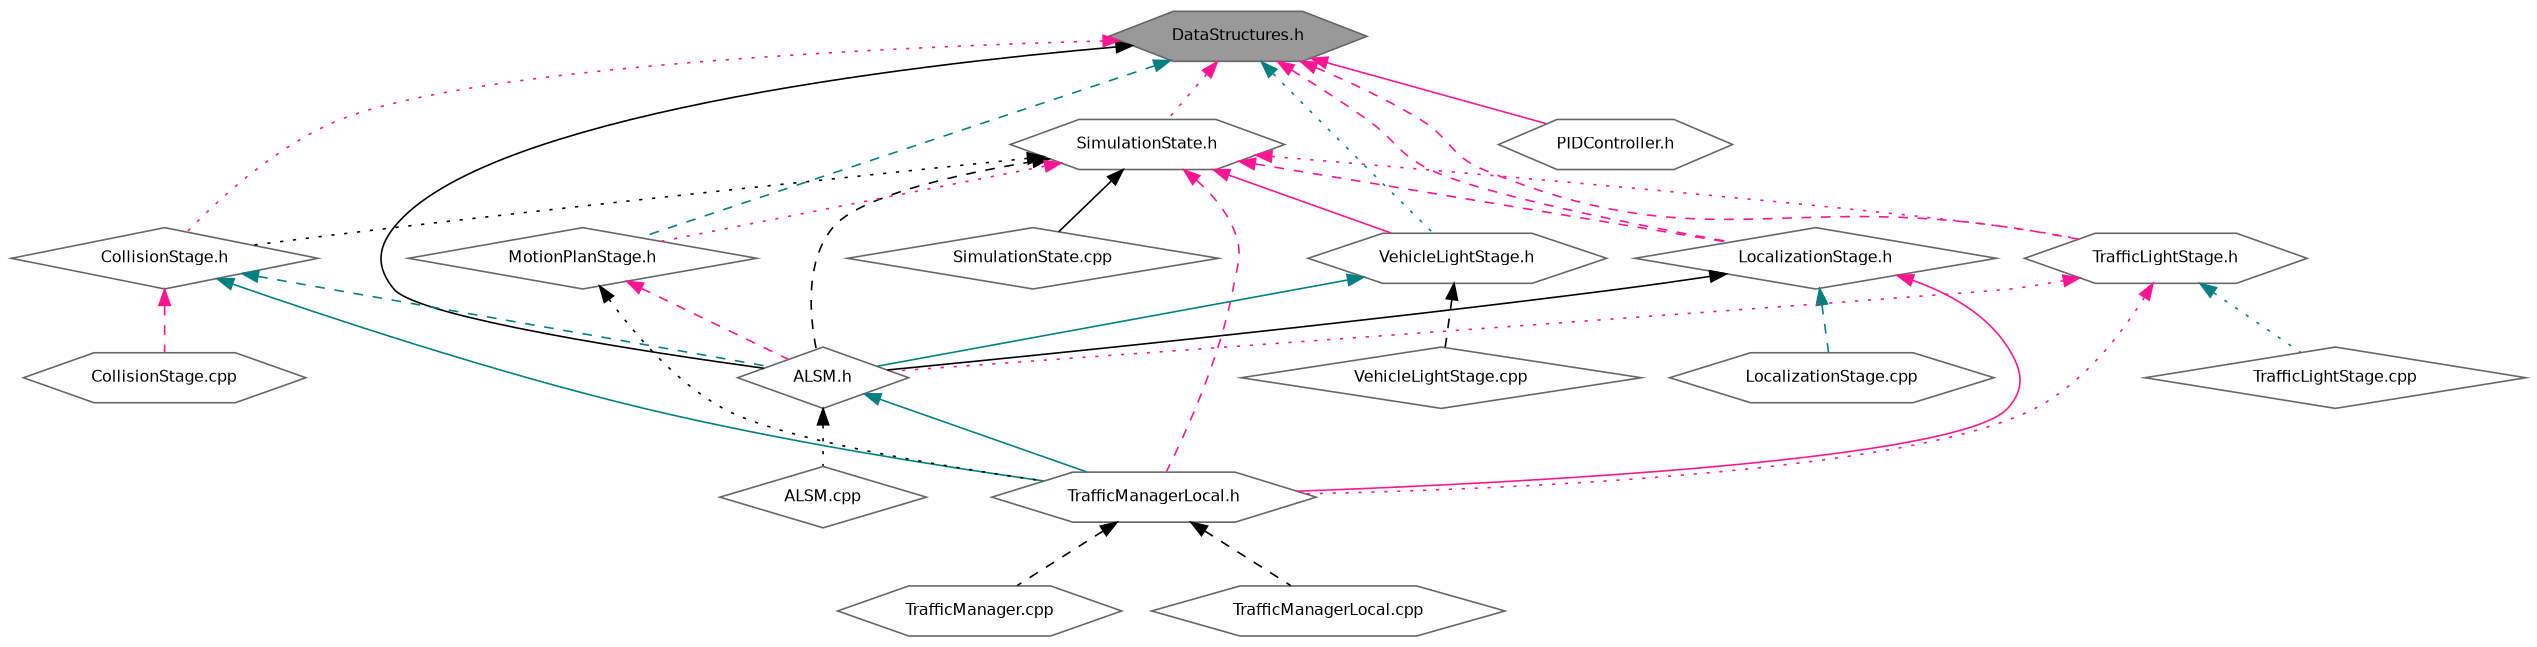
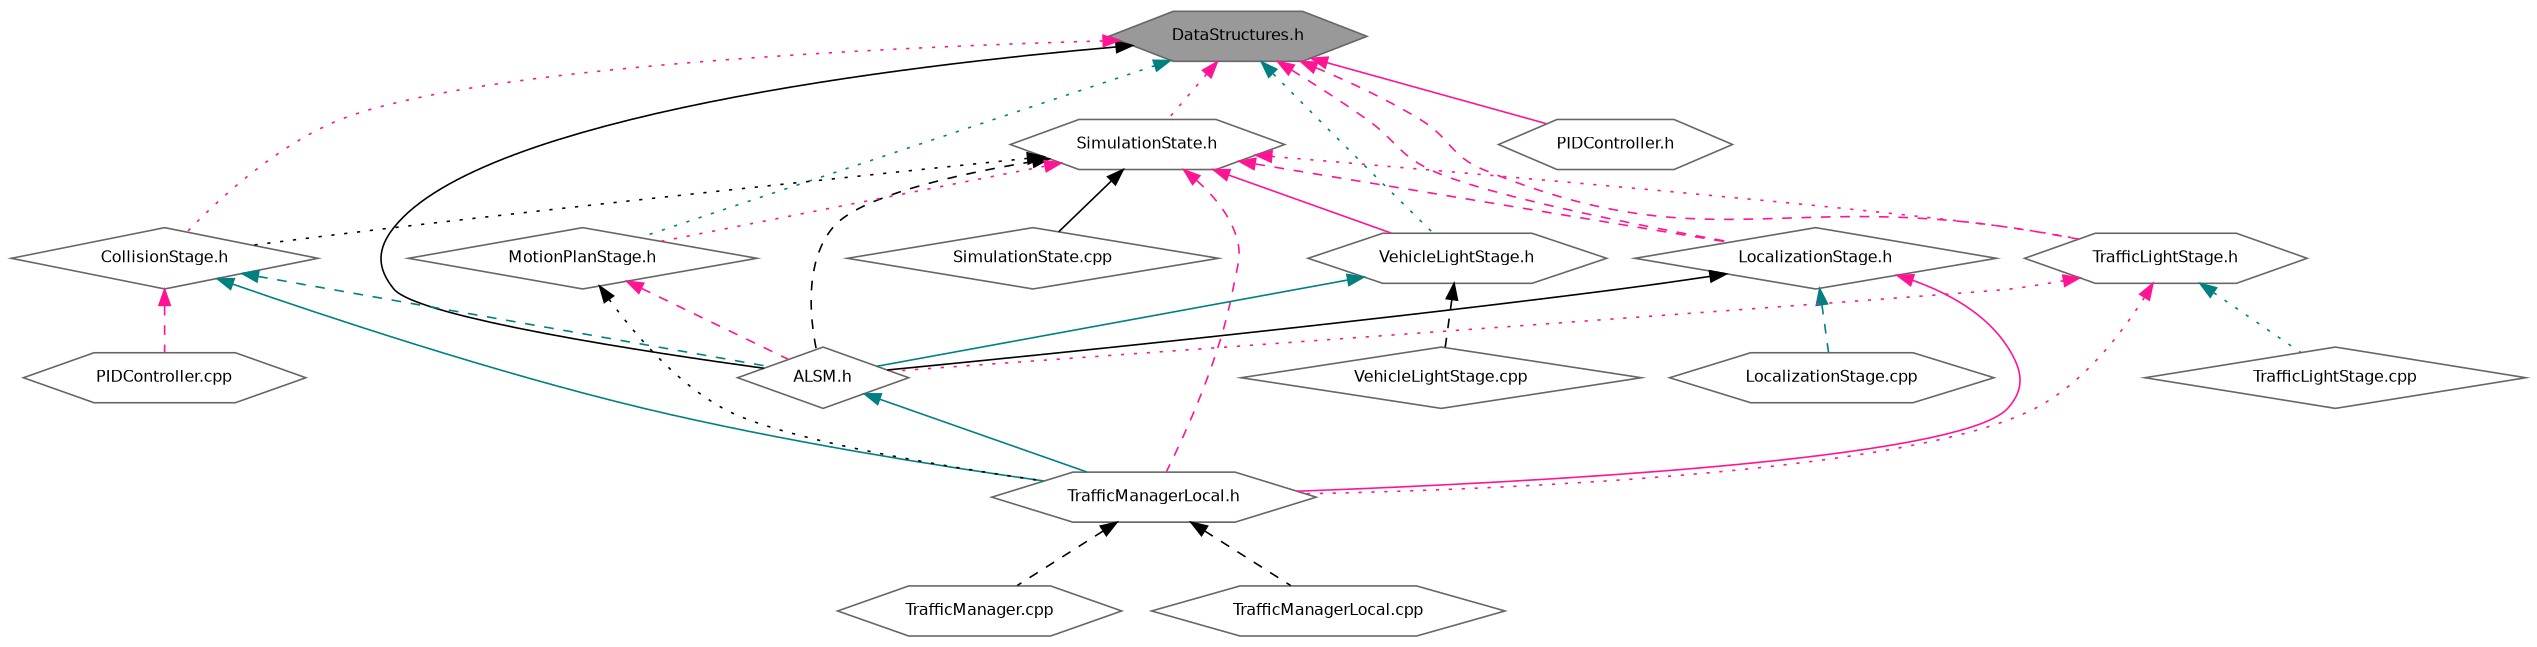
(897, 152) -> (897, 152)
(165, 378) -> (165, 378)
(823, 497) -> none
